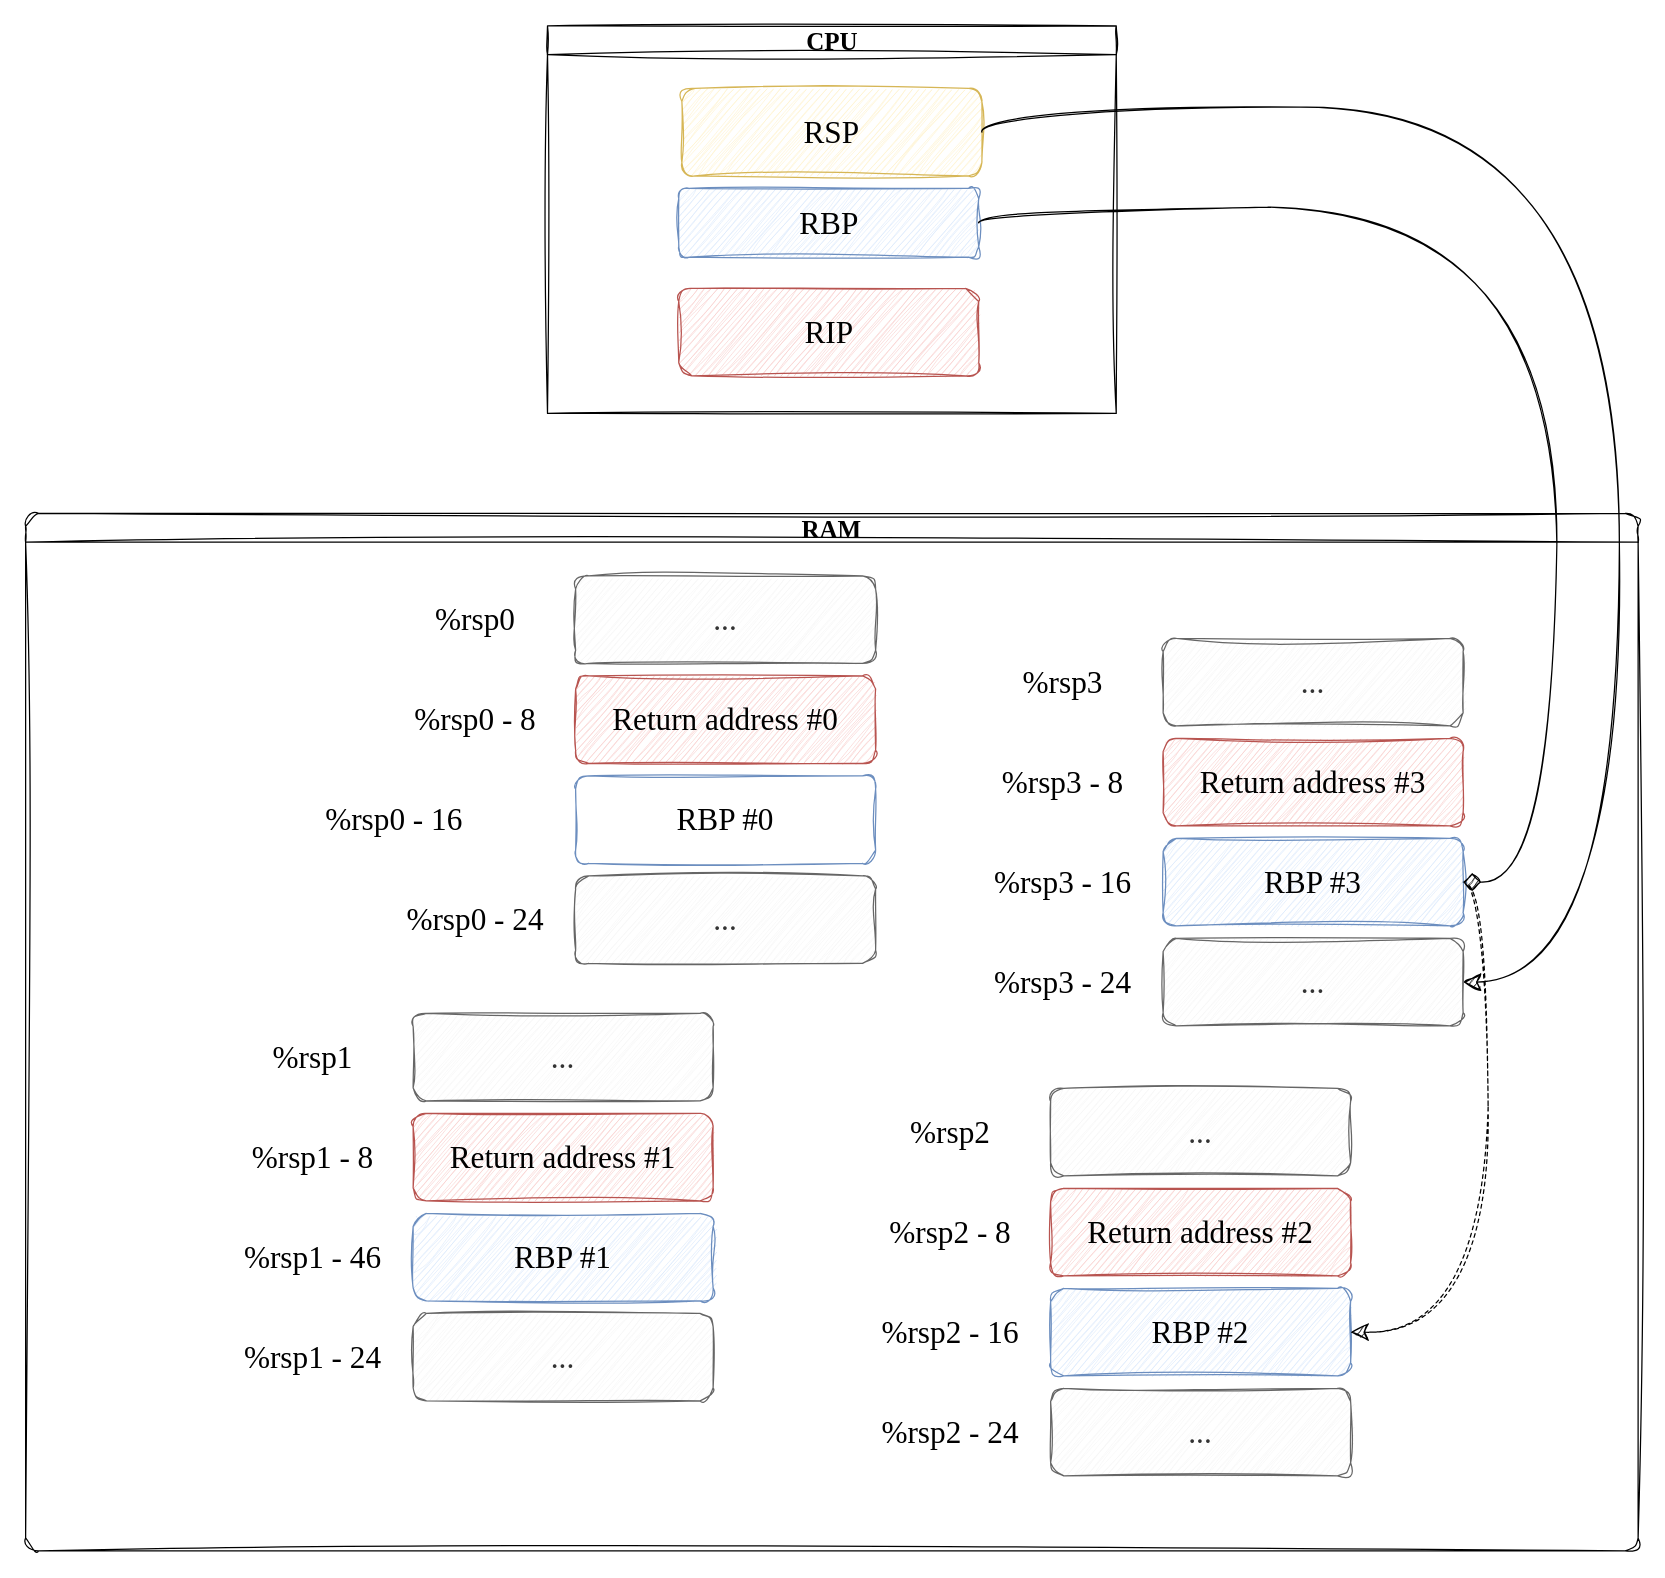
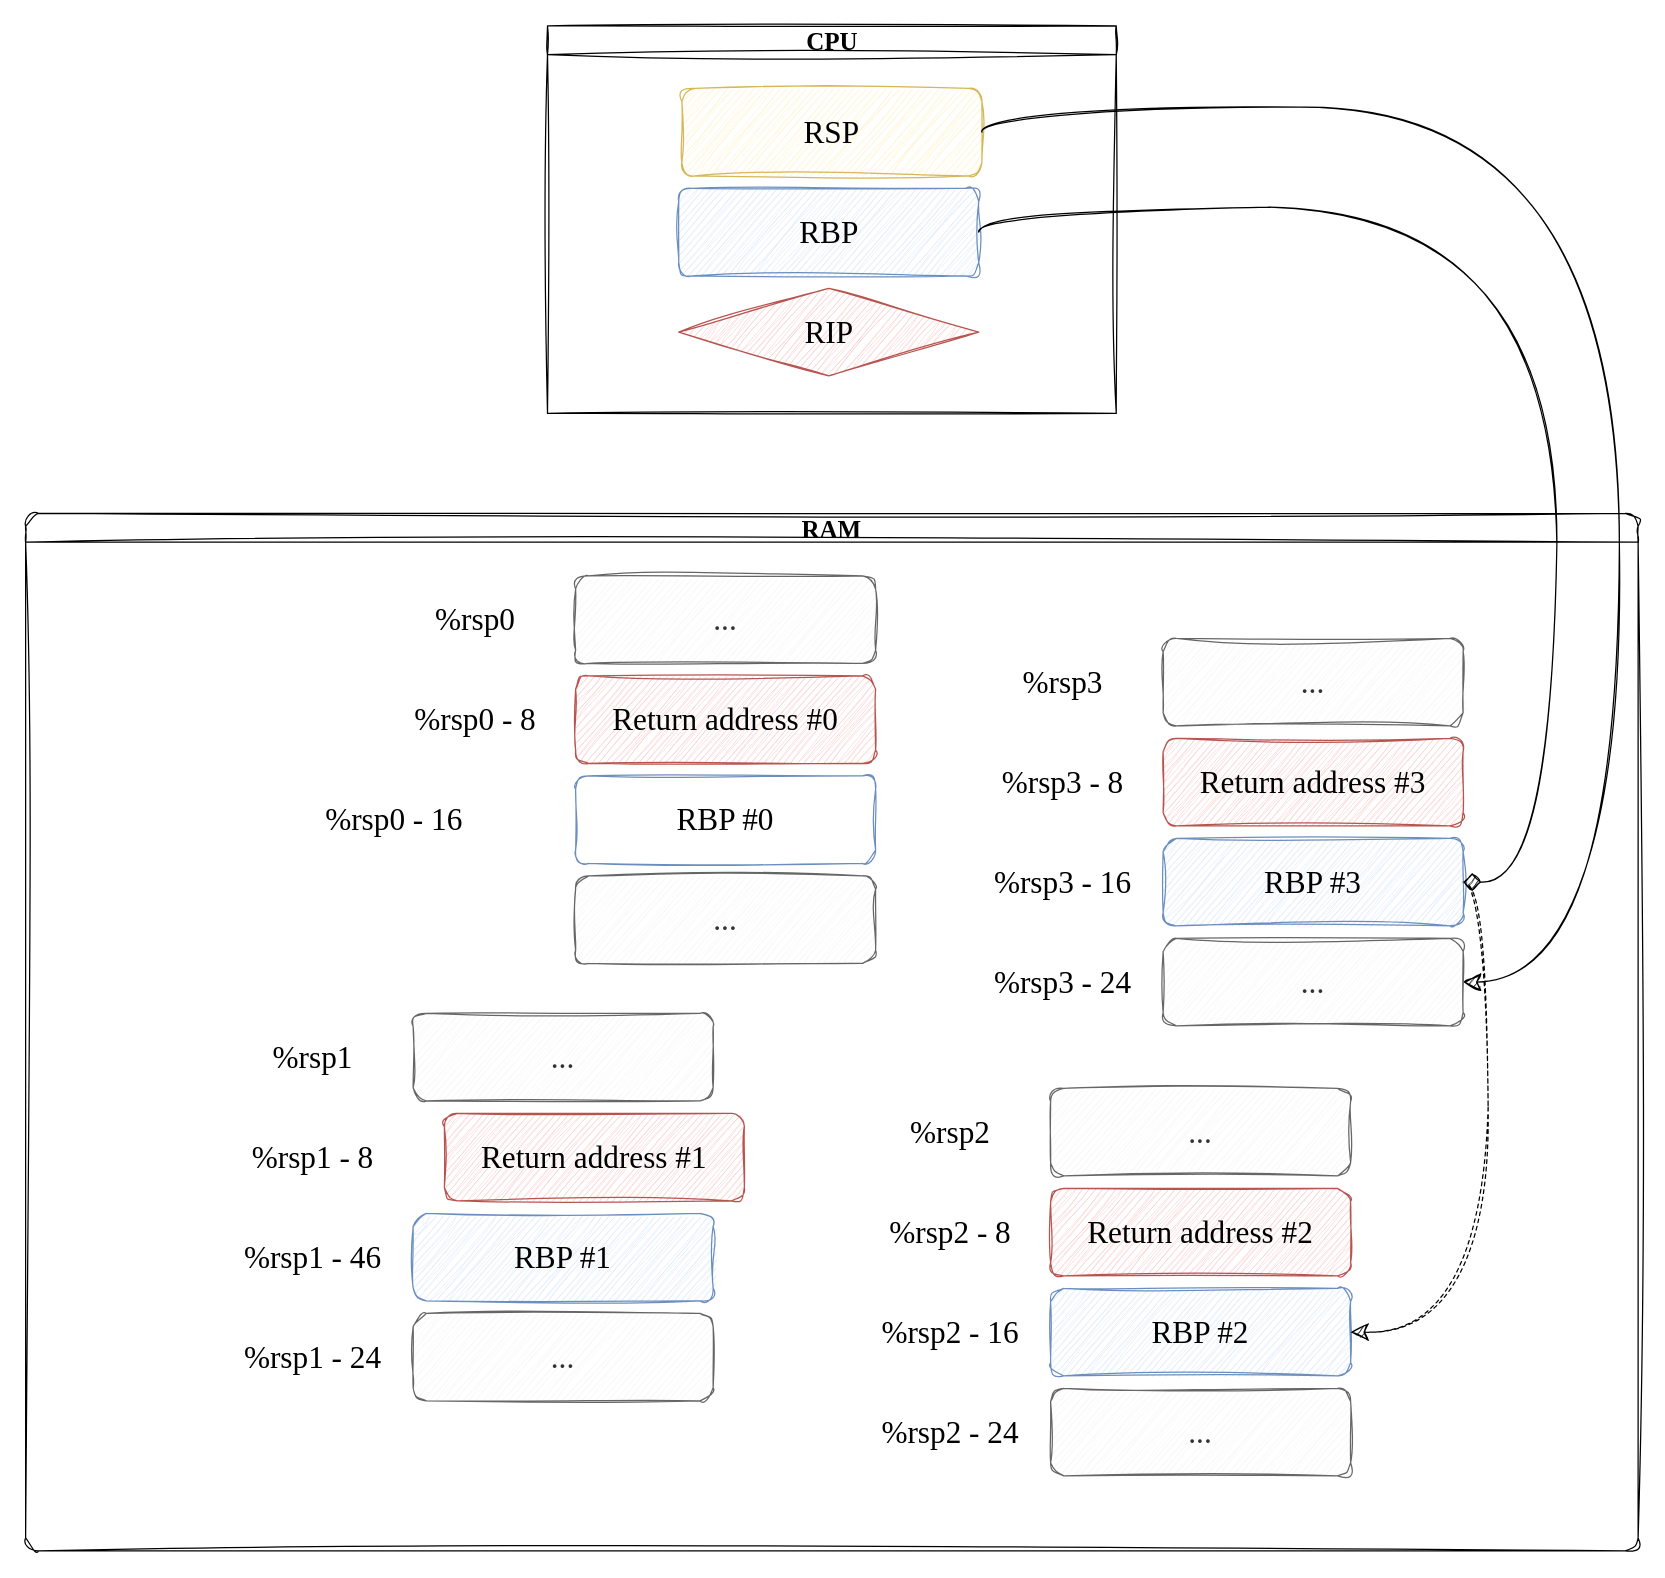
(829, 223) -> (829, 232)
(829, 332) -> (829, 332)
(476, 919) -> none
(563, 1157) -> (594, 1157)
